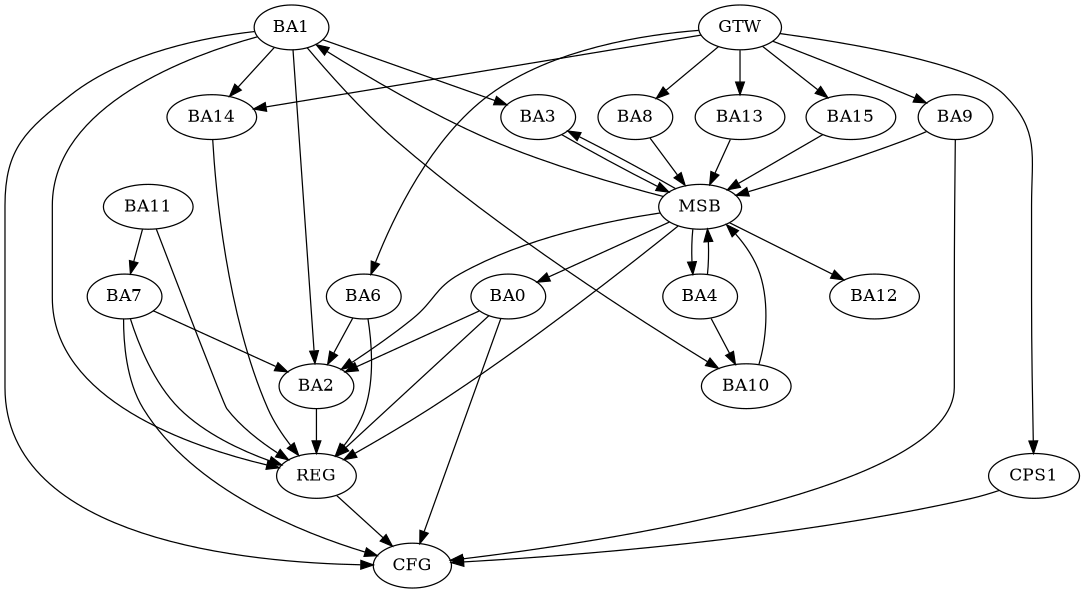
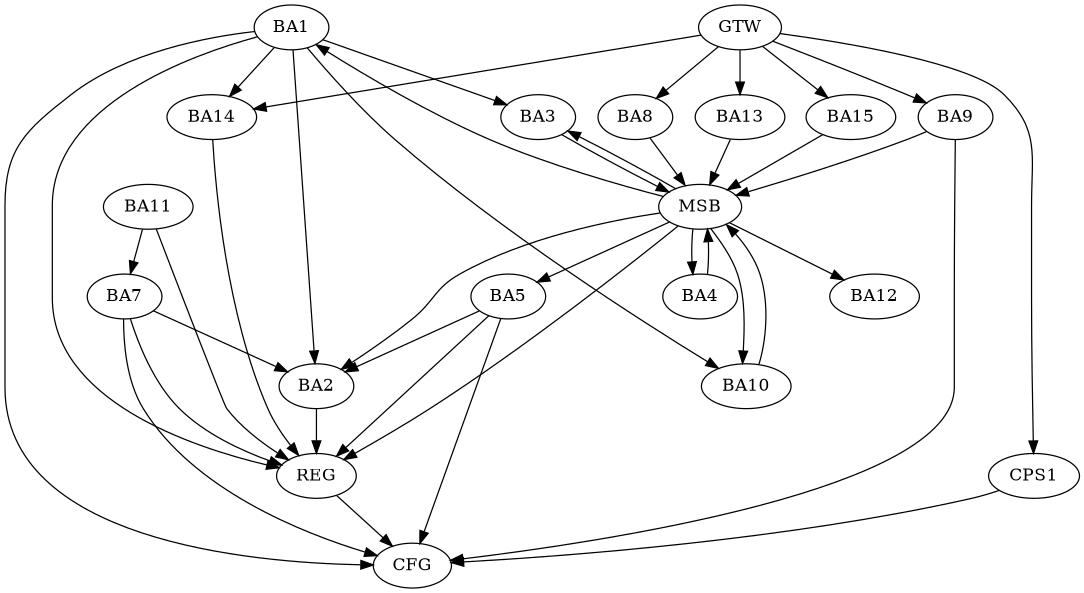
(364, 297) -> none
(508, 297) -> (508, 297)
(720, 336) -> (741, 286)
